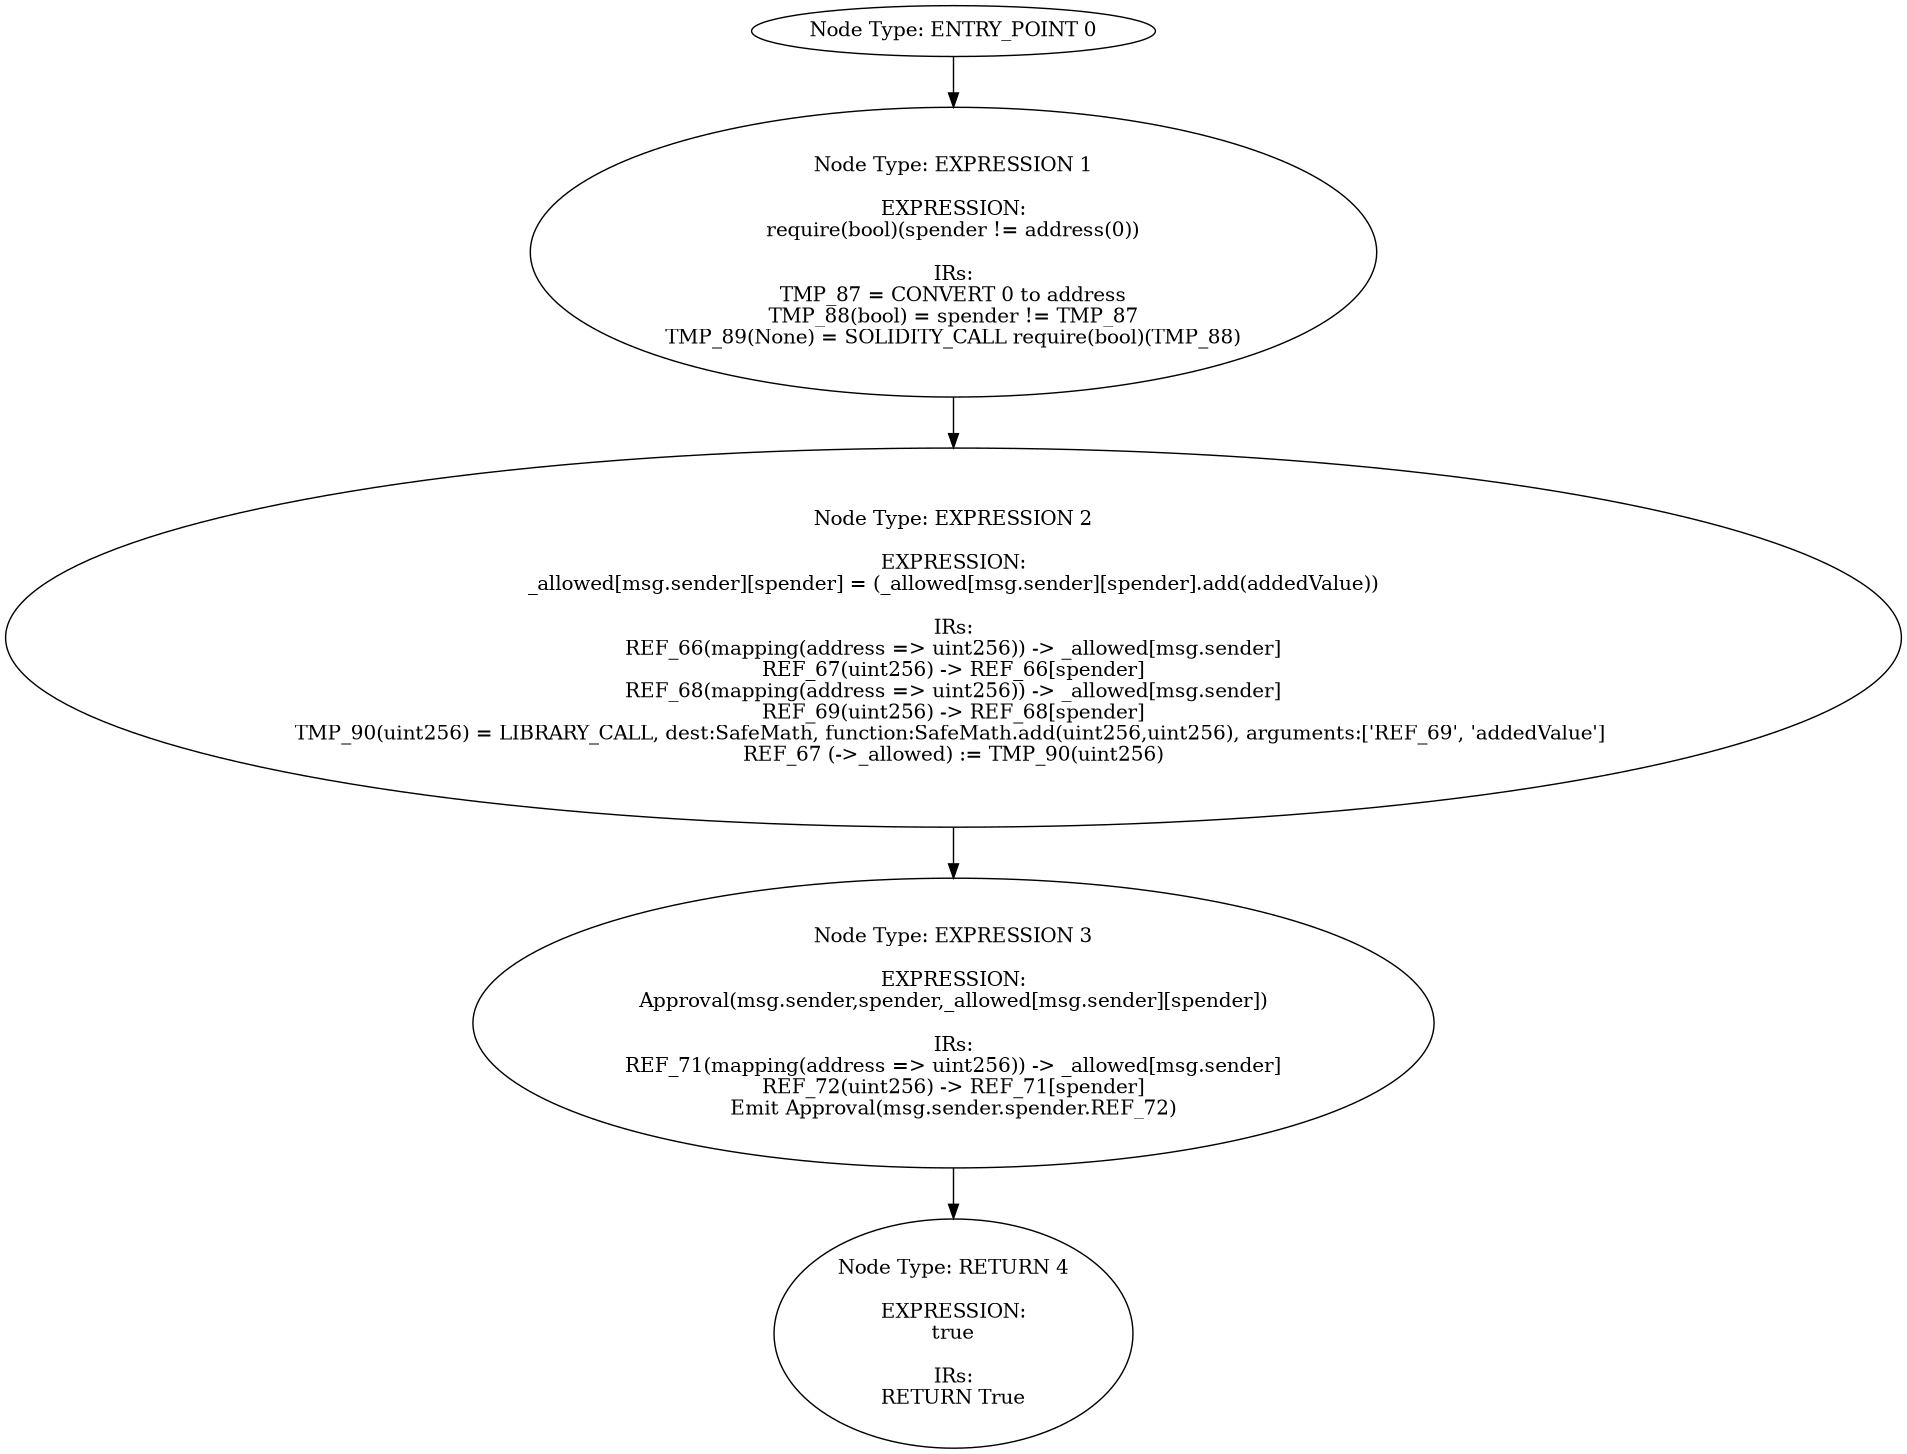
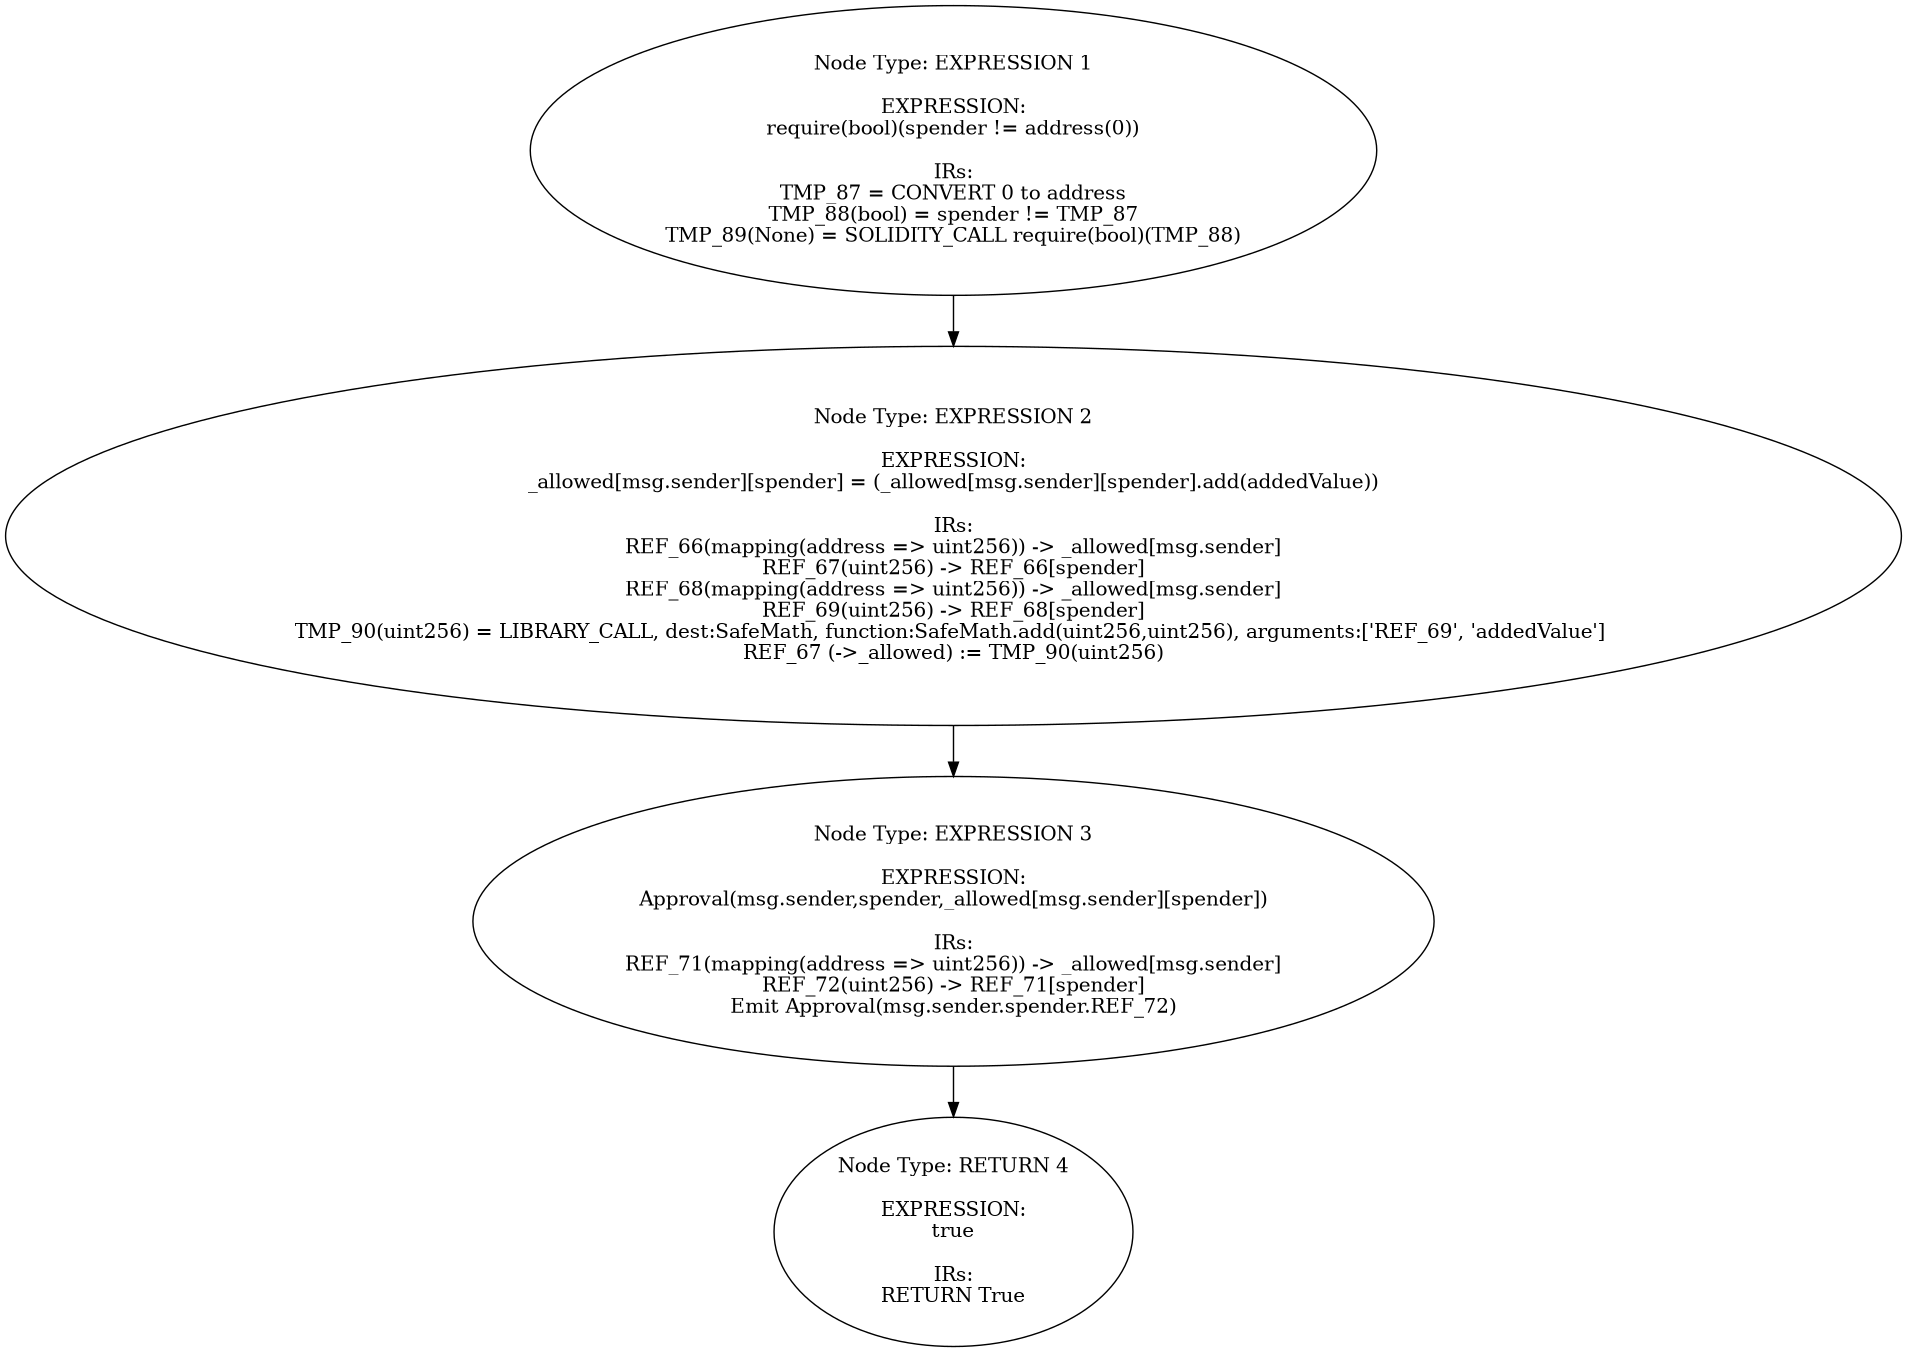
(953, 31) -> none
